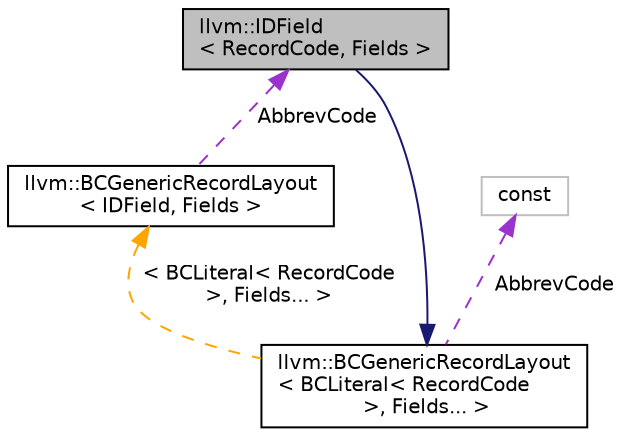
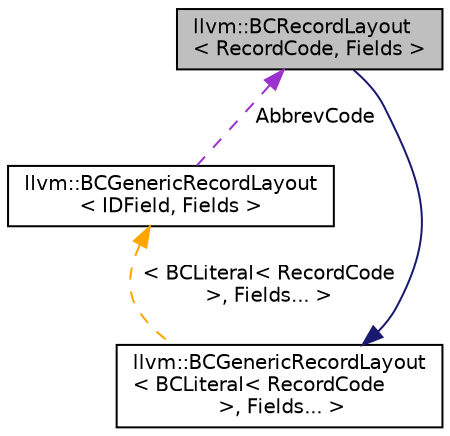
(316, 39) -> (310, 39)
(525, 196) -> none
